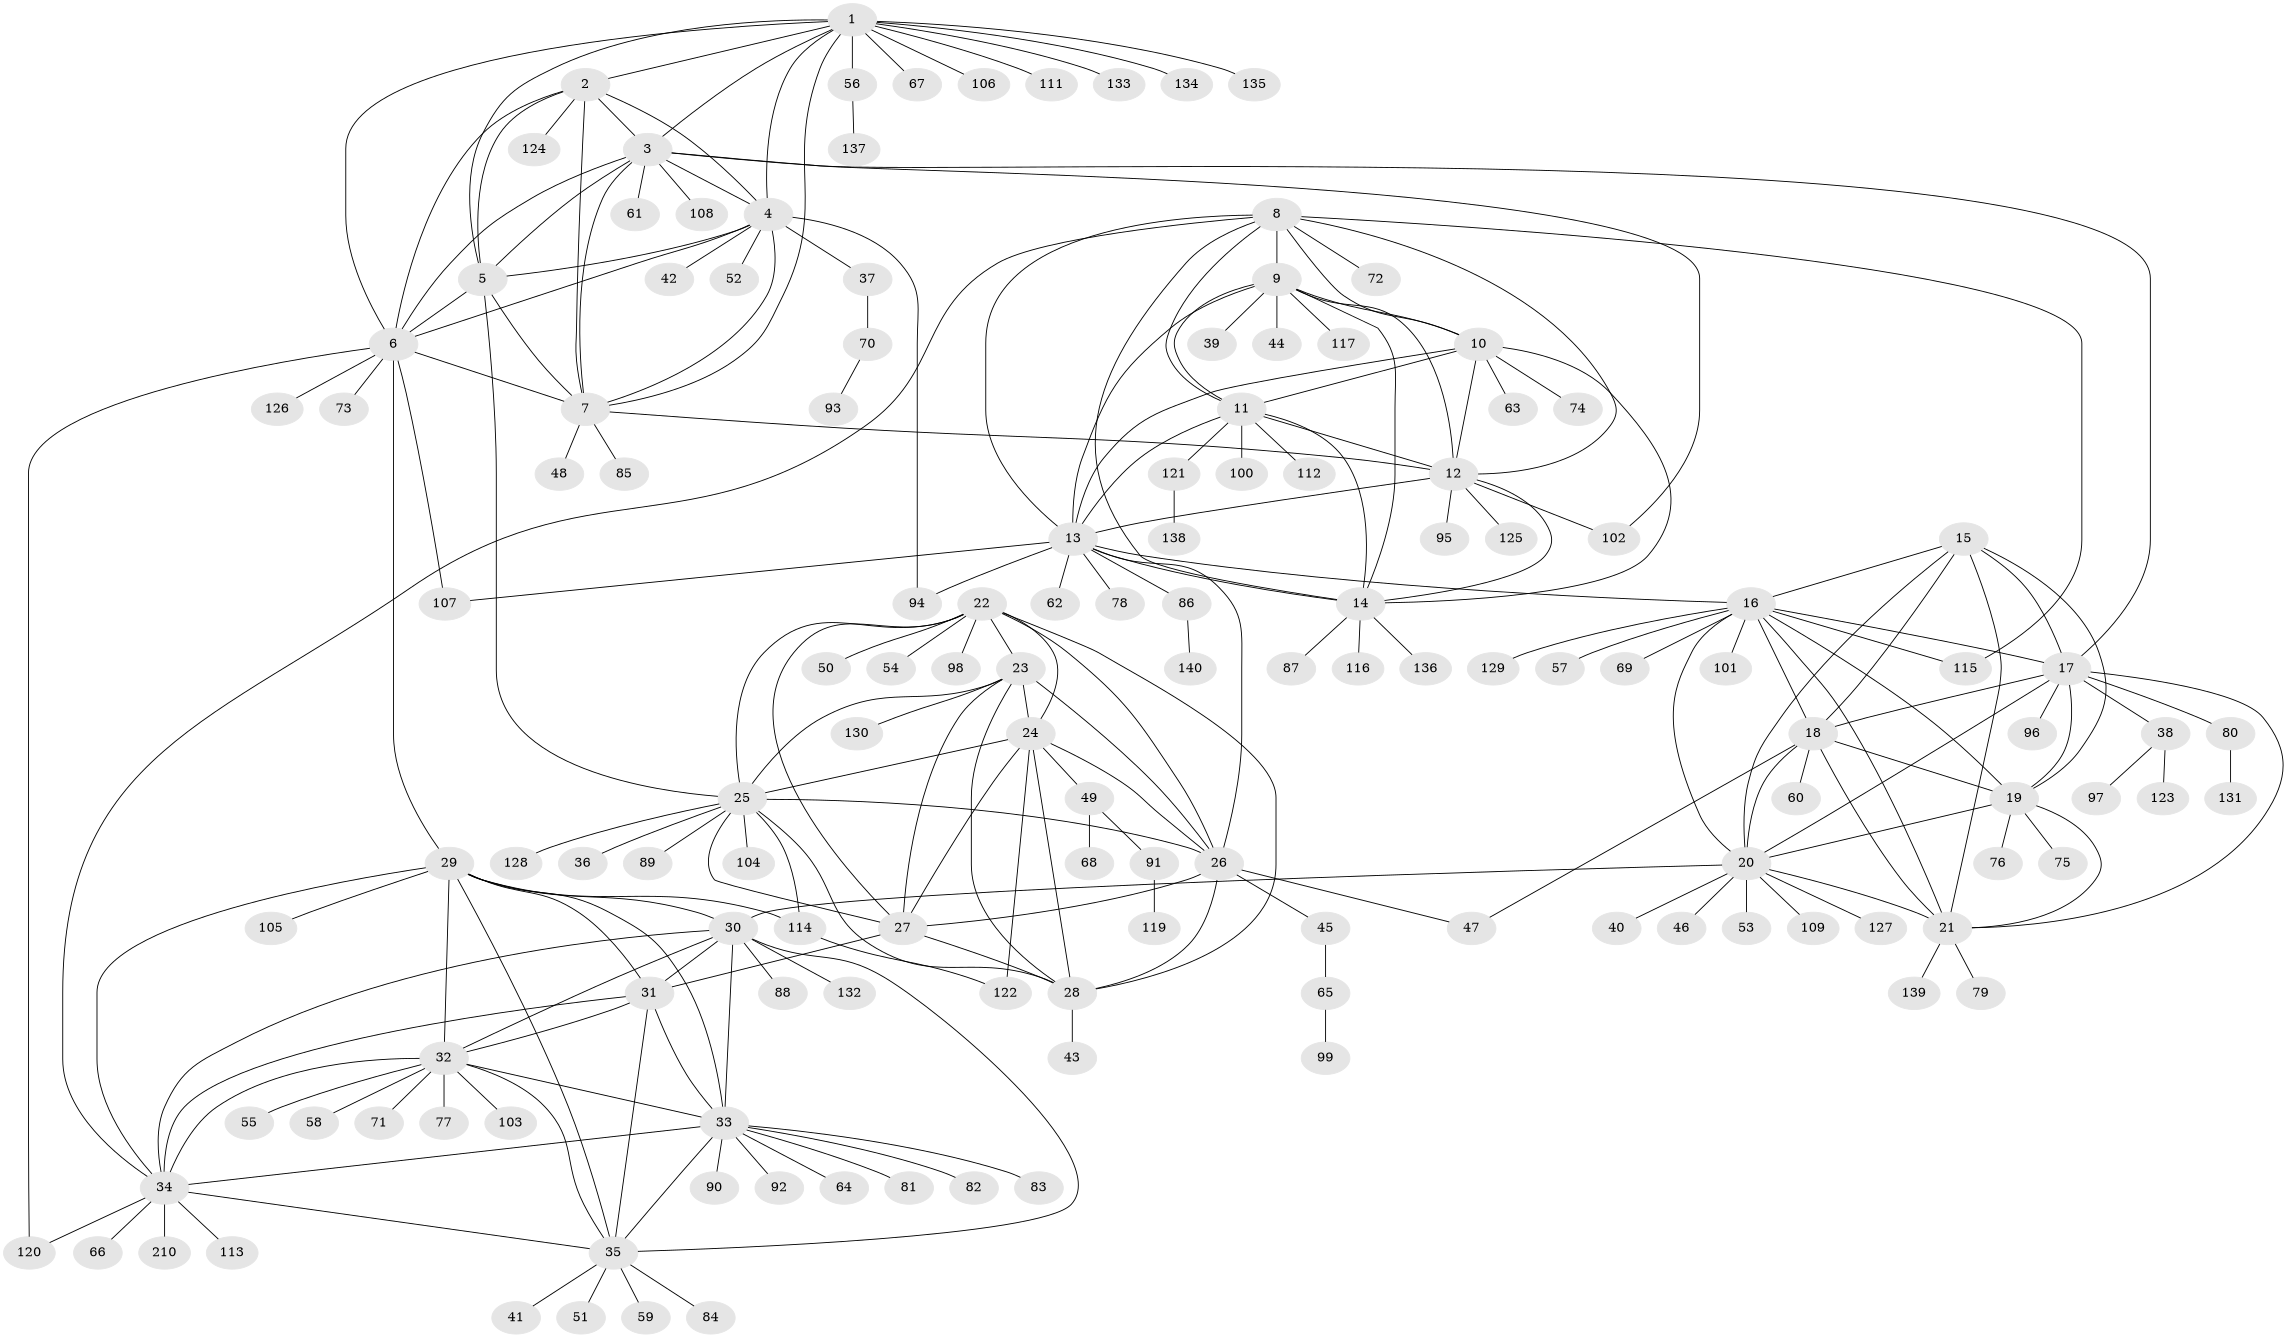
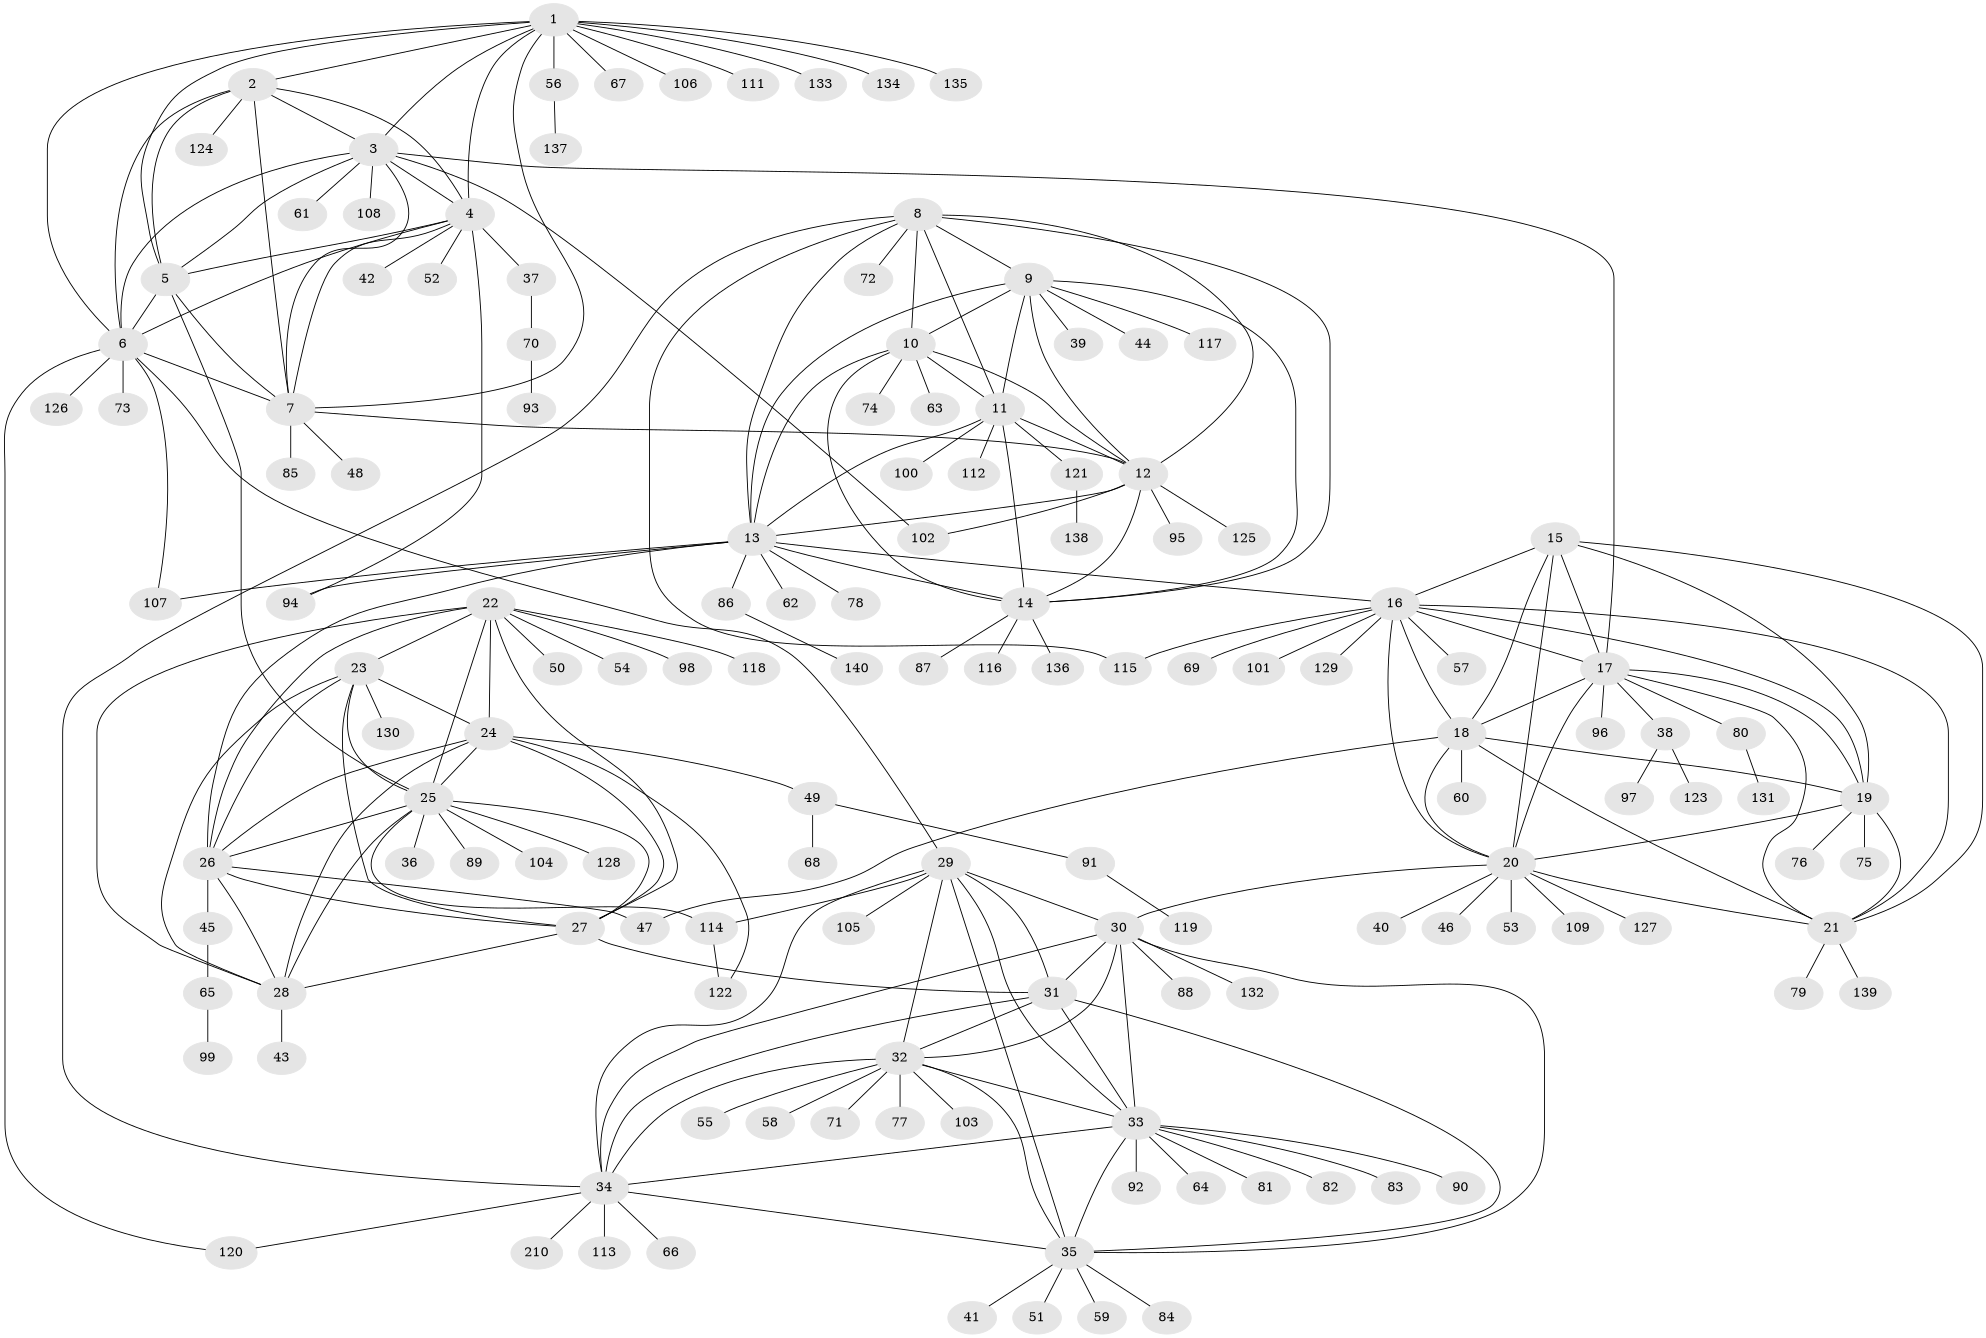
none -> (754, 669)
